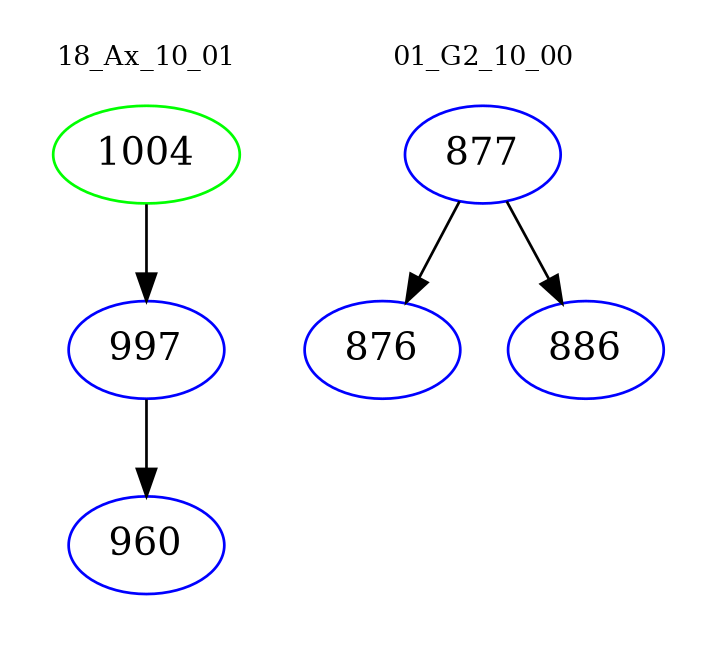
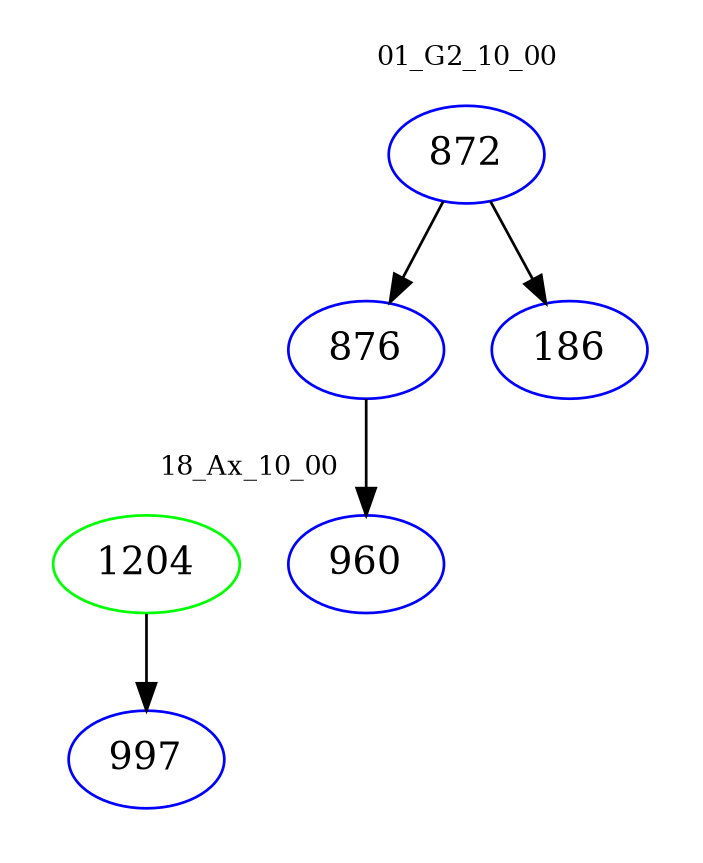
(146, 58) -> (250, 468)
(146, 155) -> (146, 564)
(483, 155) -> (467, 155)
(586, 350) -> (570, 350)
(146, 434) -> (366, 459)
